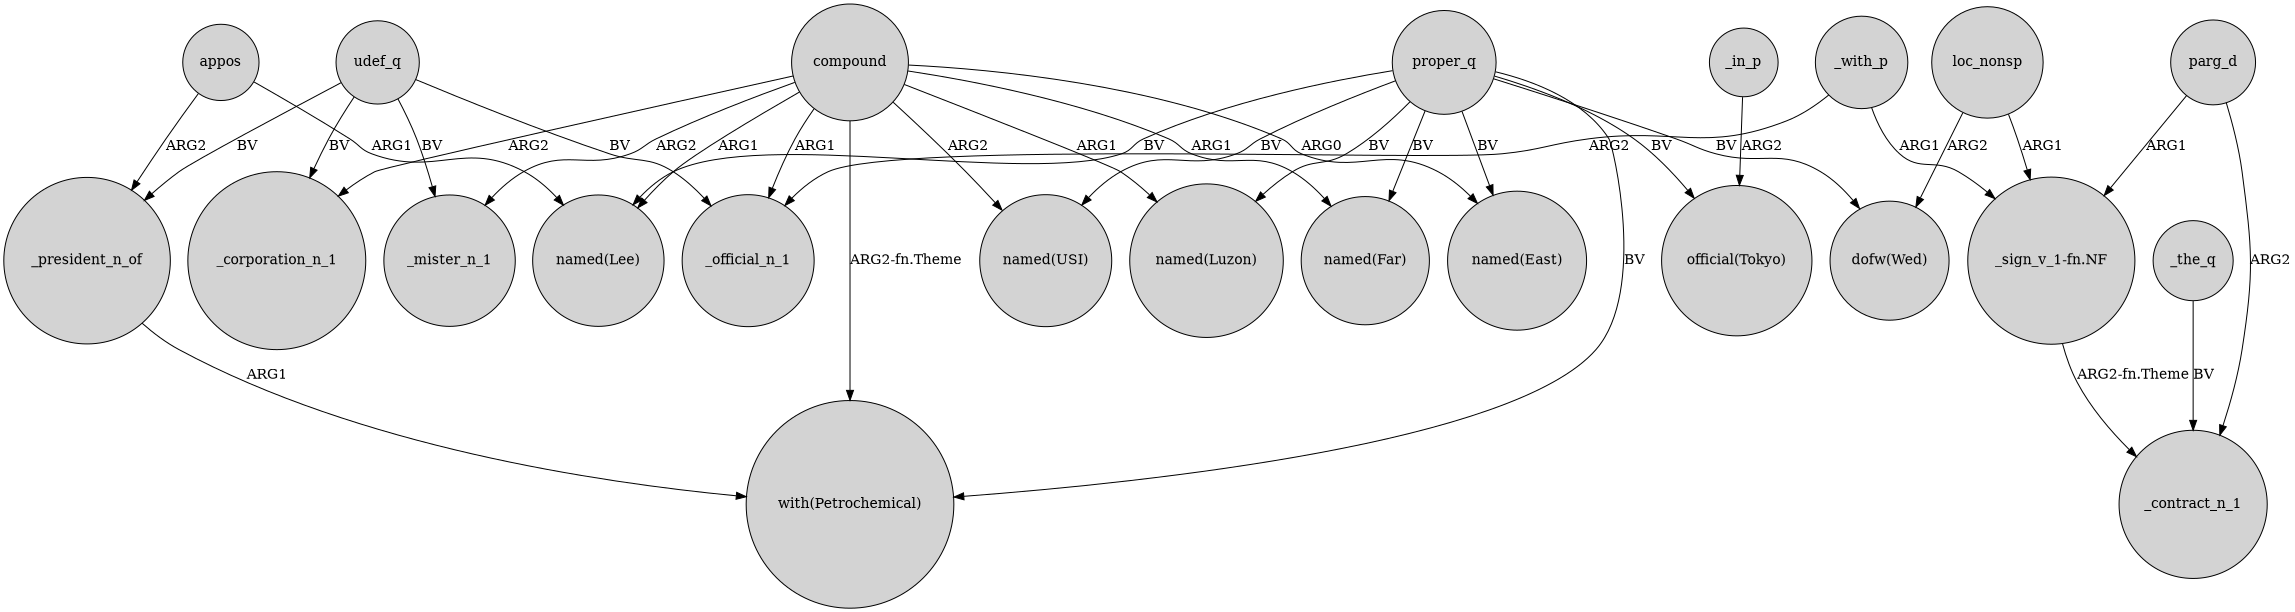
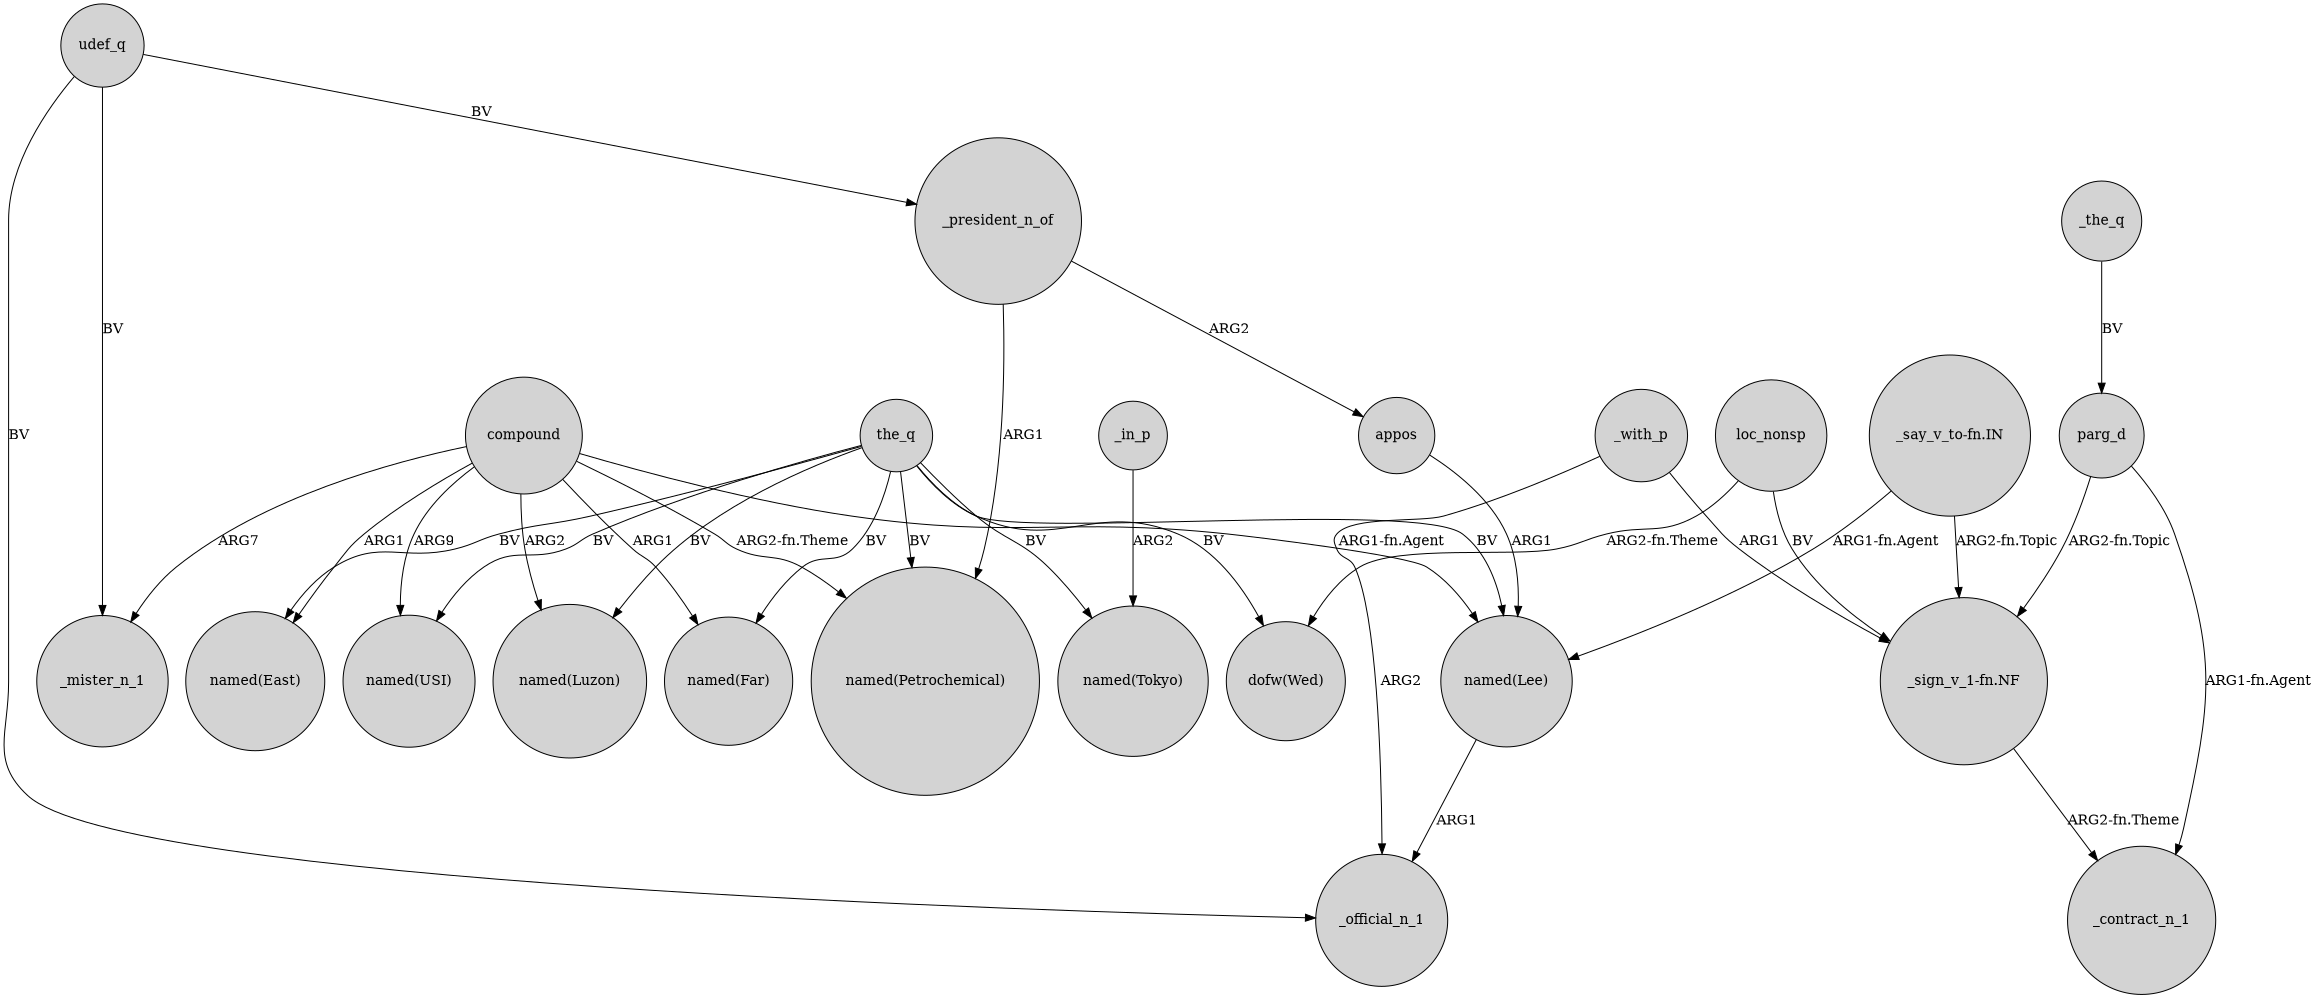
(1444, 62) -> (896, 436)
(167, 137) -> (1213, 336)
(677, 146) -> (239, 542)
(739, 146) -> (1392, 542)
(968, 146) -> (435, 542)
(1097, 146) -> (545, 542)
(1322, 146) -> (385, 542)
(1968, 146) -> (1662, 542)
(2043, 146) -> (1803, 542)
(2167, 146) -> (2120, 542)
(791, 147) -> (1447, 796)
(277, 261) -> none
(1737, 261) -> (1133, 681)
(2271, 261) -> (2258, 681)
(2193, 361) -> (2102, 322)
none -> (1950, 436)
(850, 504) -> (925, 681)
